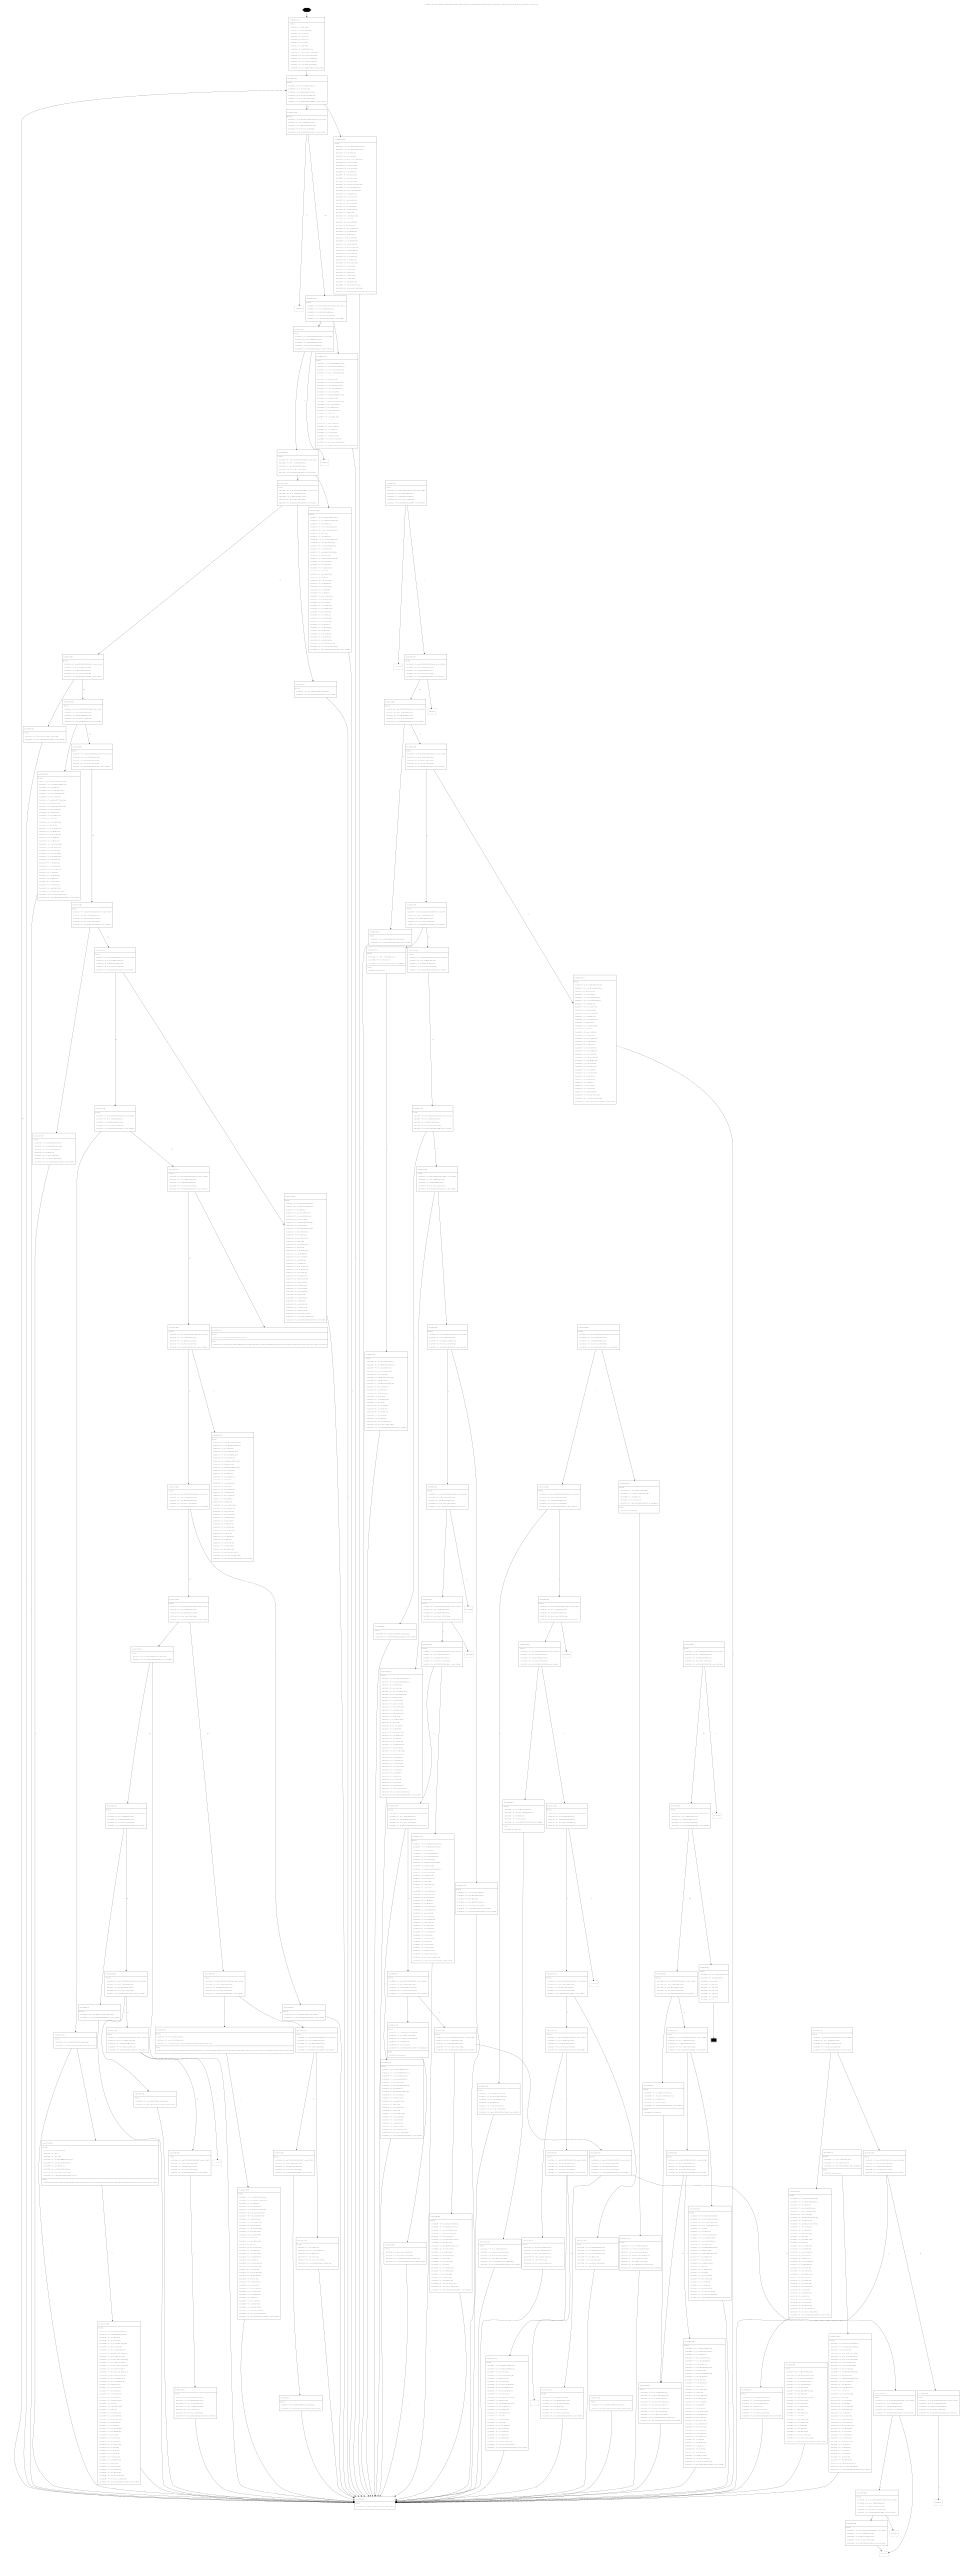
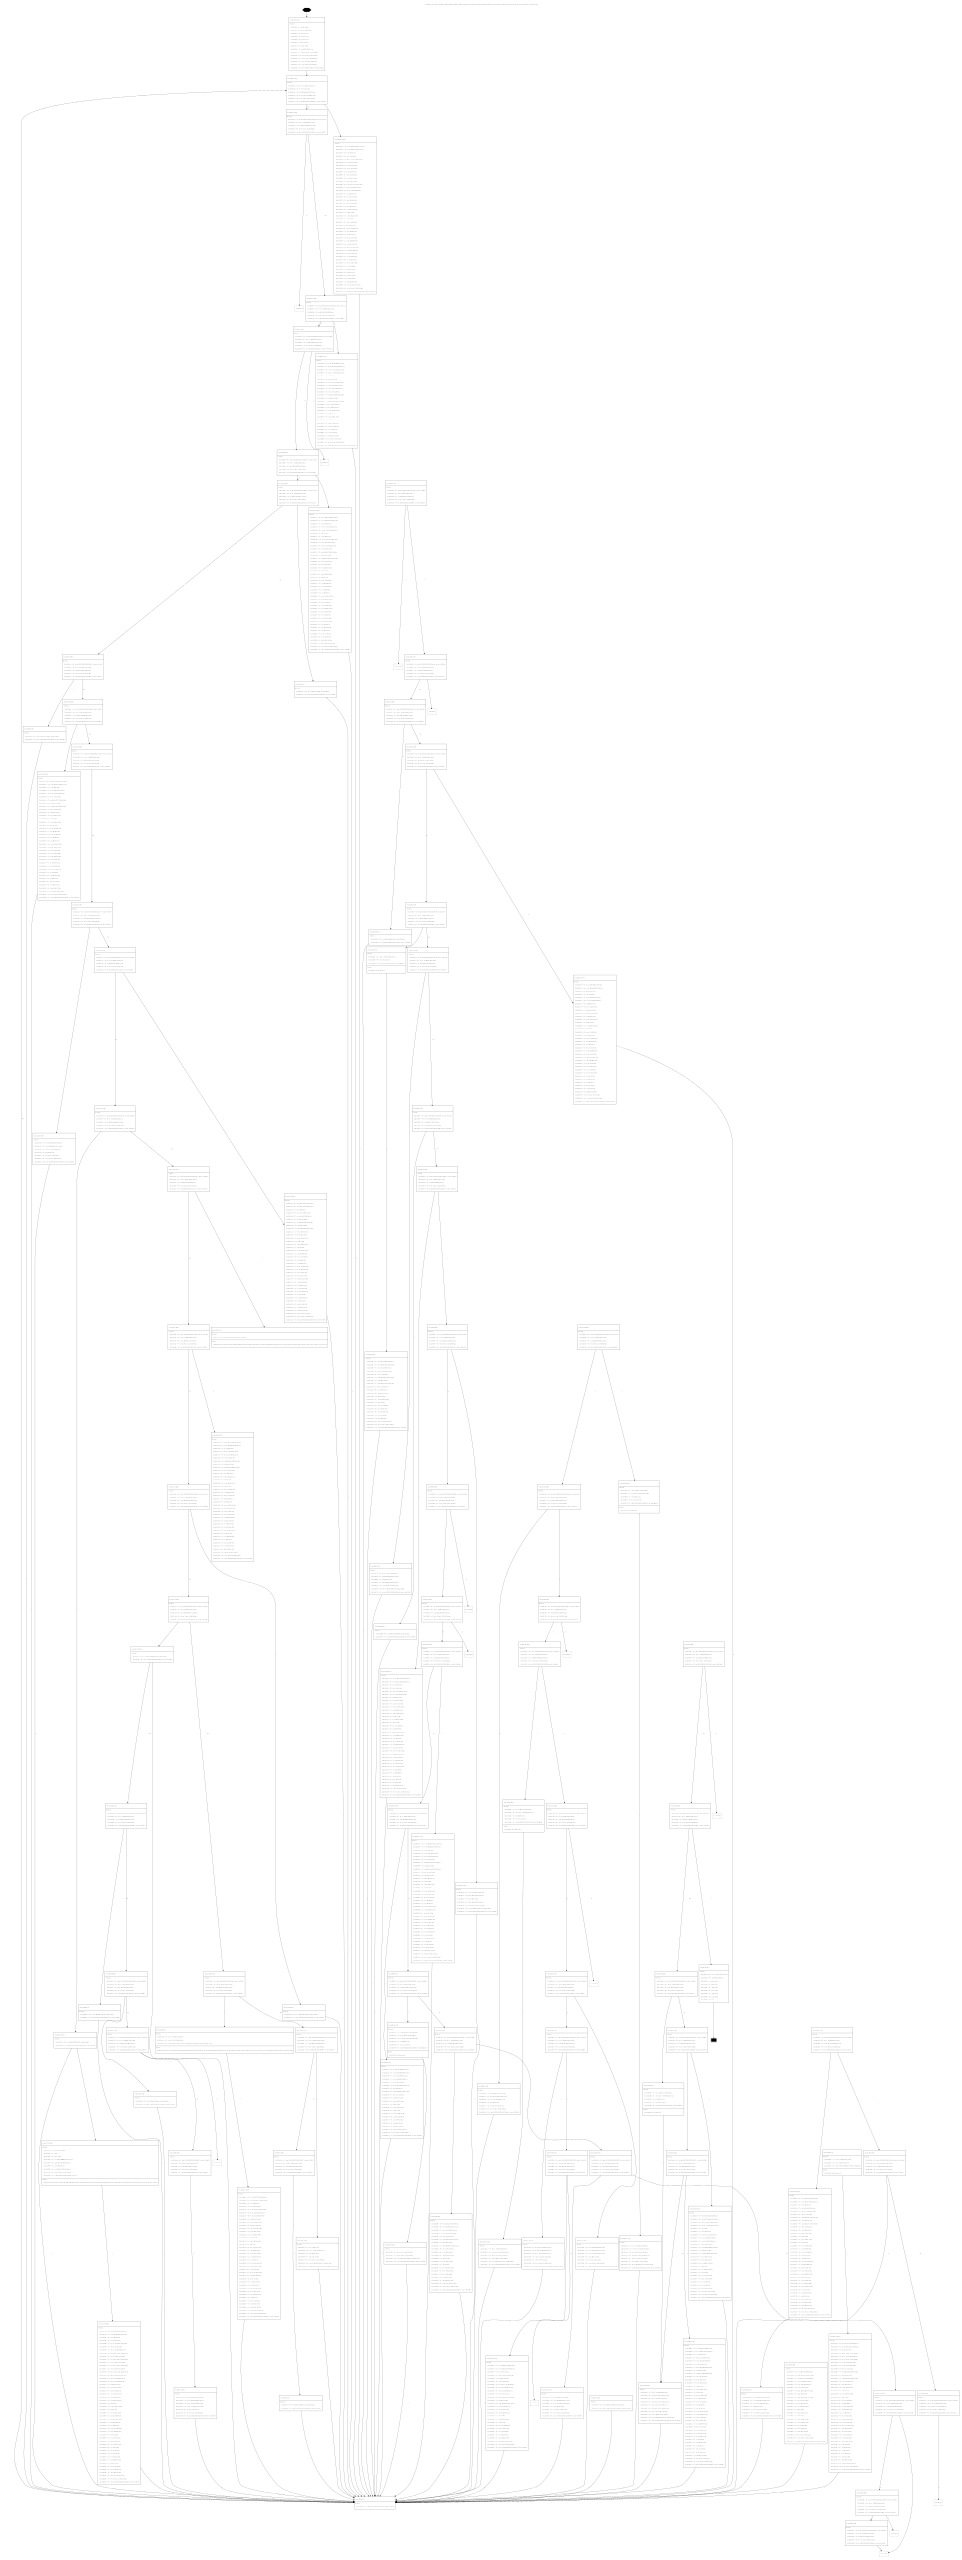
none -> (391, 1579)
